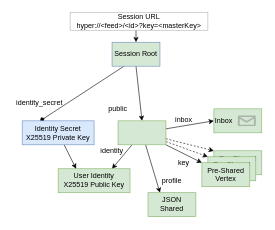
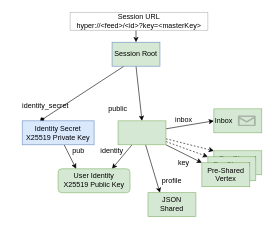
(39, 103) -> (45, 106)
none -> (78, 151)
(94, 181) -> (94, 181)
